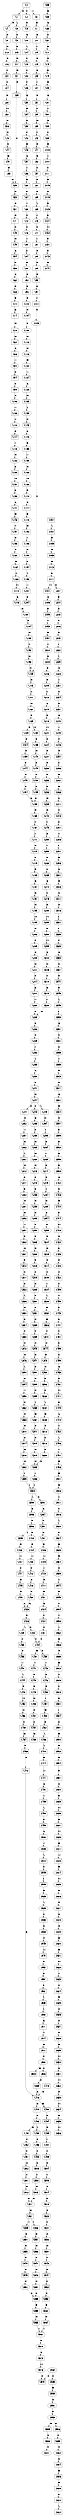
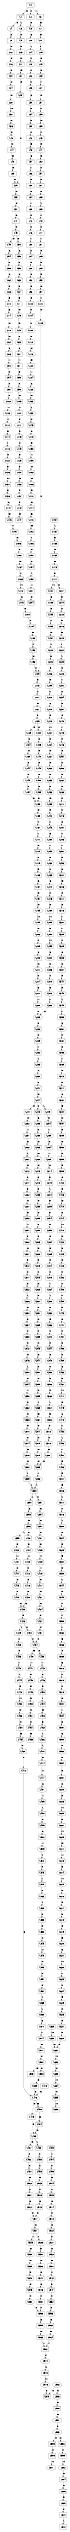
none -> (19, 245)
(58, 2044) -> (59, 2044)
(46, 2127) -> (37, 2130)
